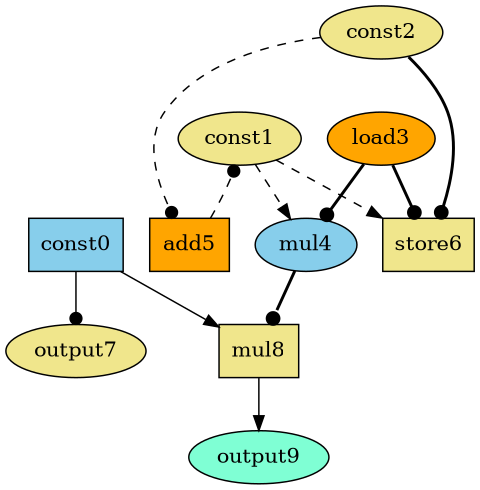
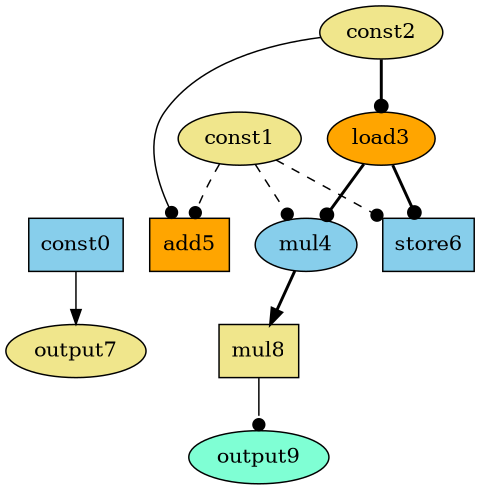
(192, 84) -> (192, 84)
(451, 126) -> (381, 80)
(324, 186) -> (324, 186)
(270, 187) -> (270, 187)
(222, 198) -> (208, 185)
(428, 245) -> (428, 245)
(286, 290) -> (286, 290)
(76, 292) -> (76, 292)
(163, 296) -> none
(259, 397) -> (259, 397)
